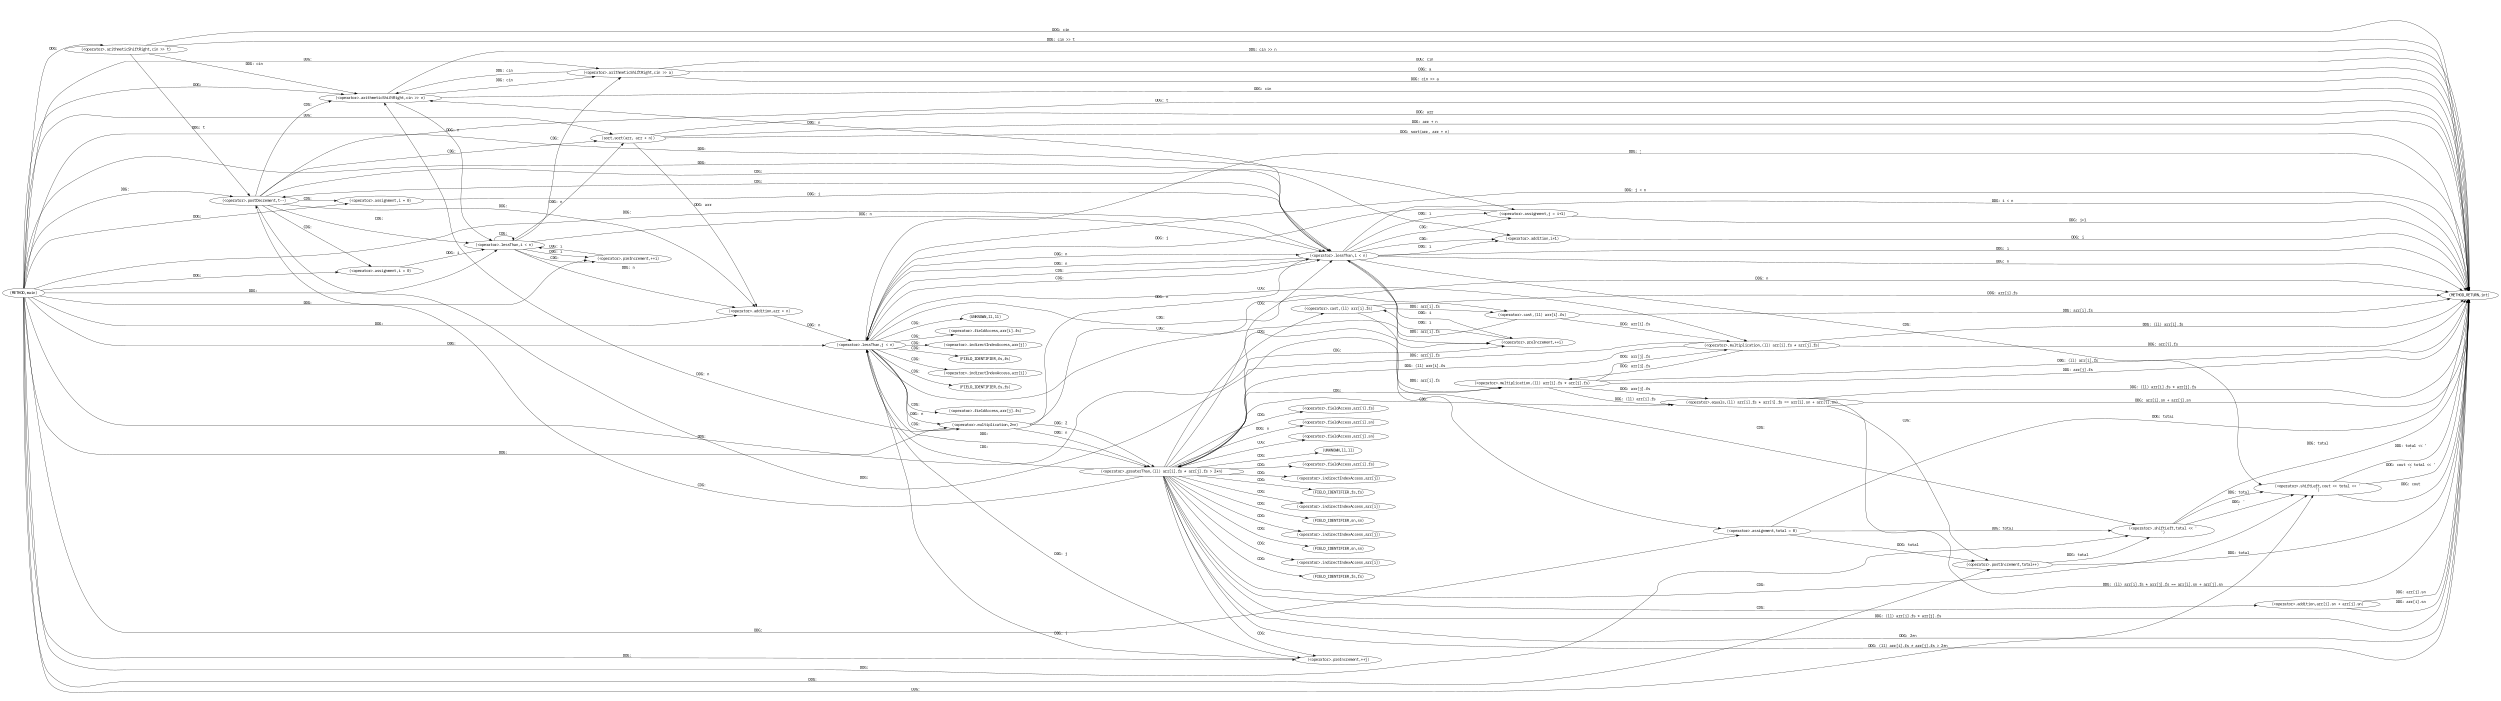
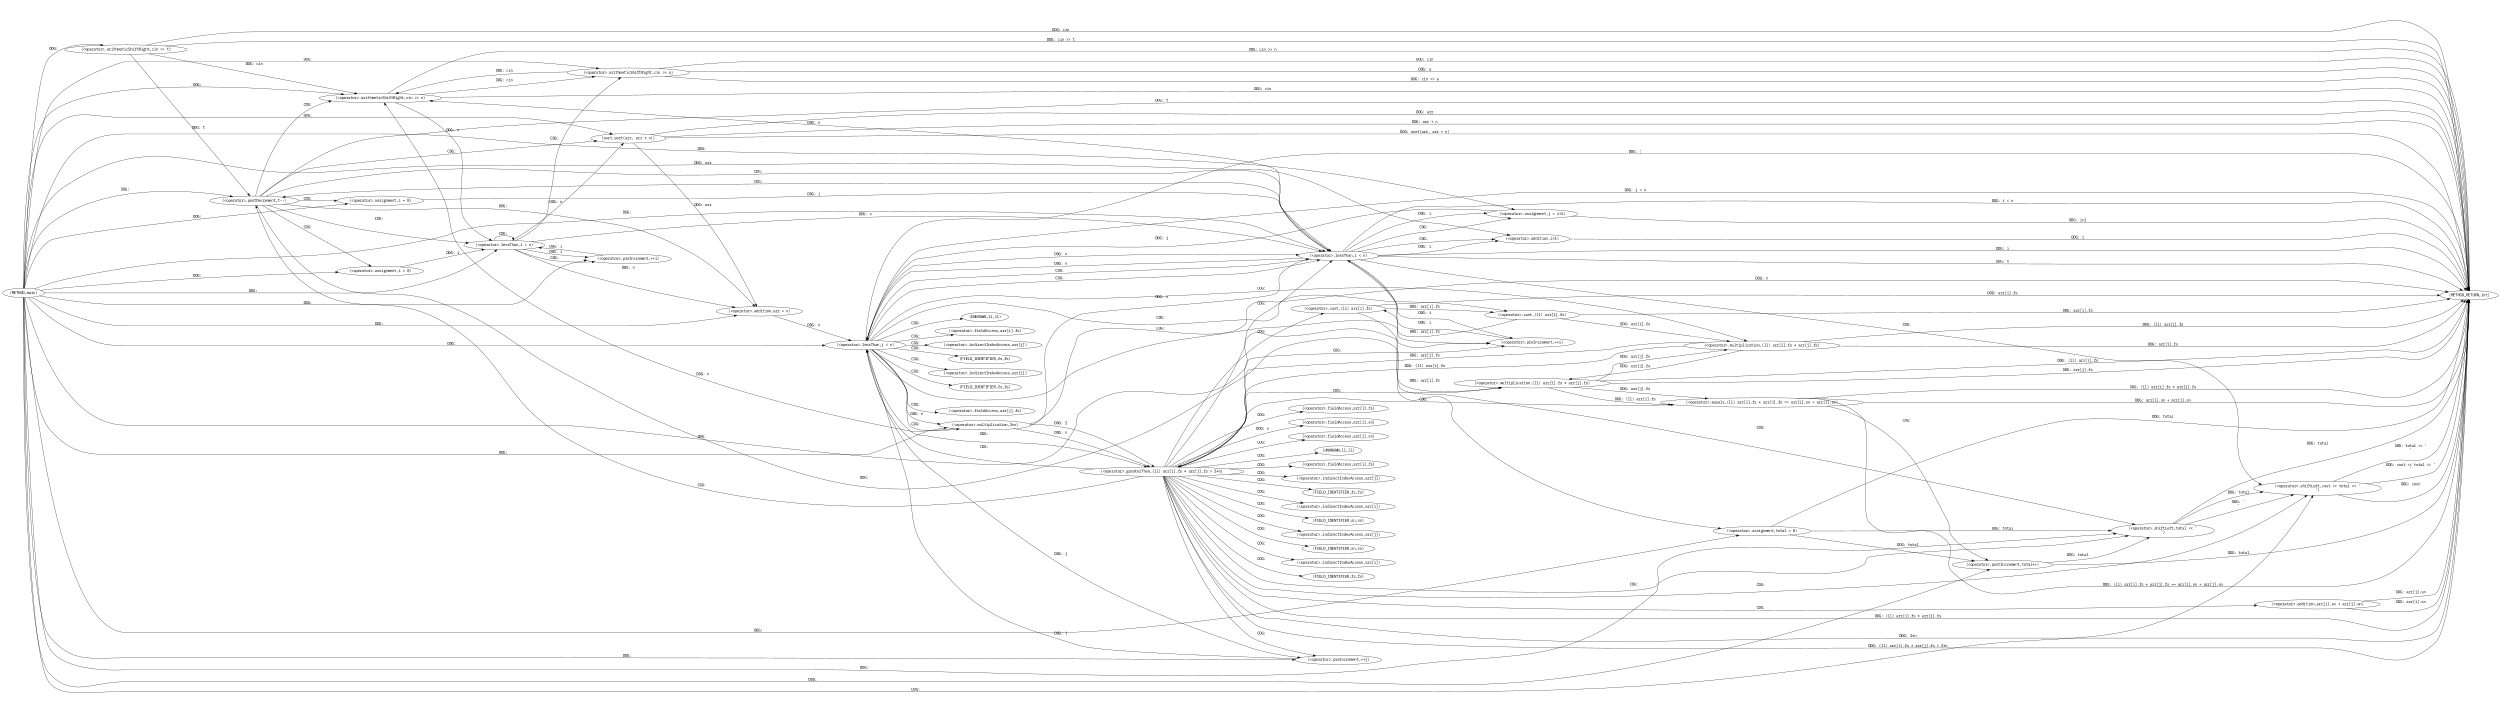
(703, 163) -> (703, 163)
none -> (1627, 591)
